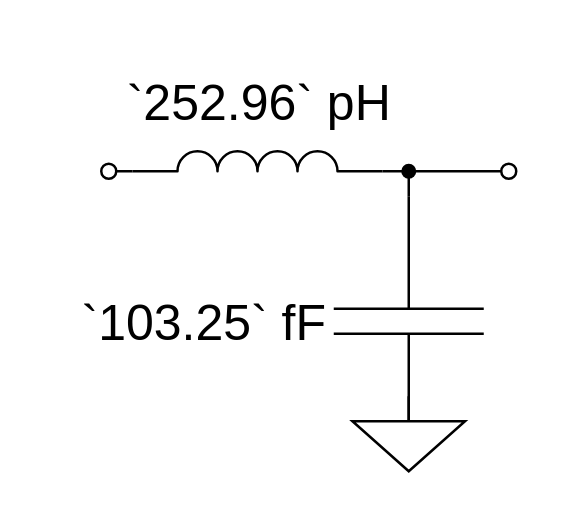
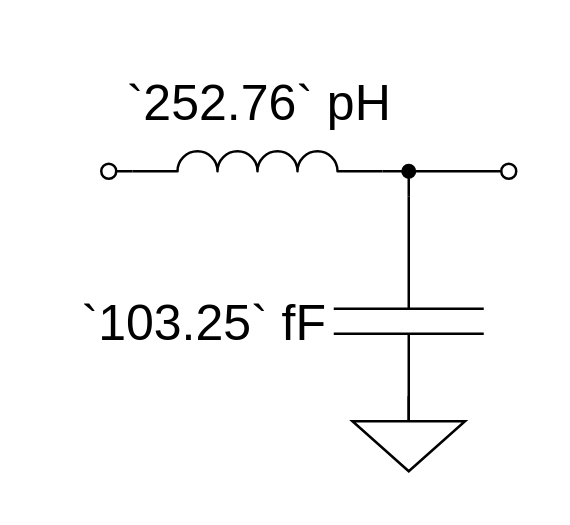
(260, 101) -> (260, 101)
